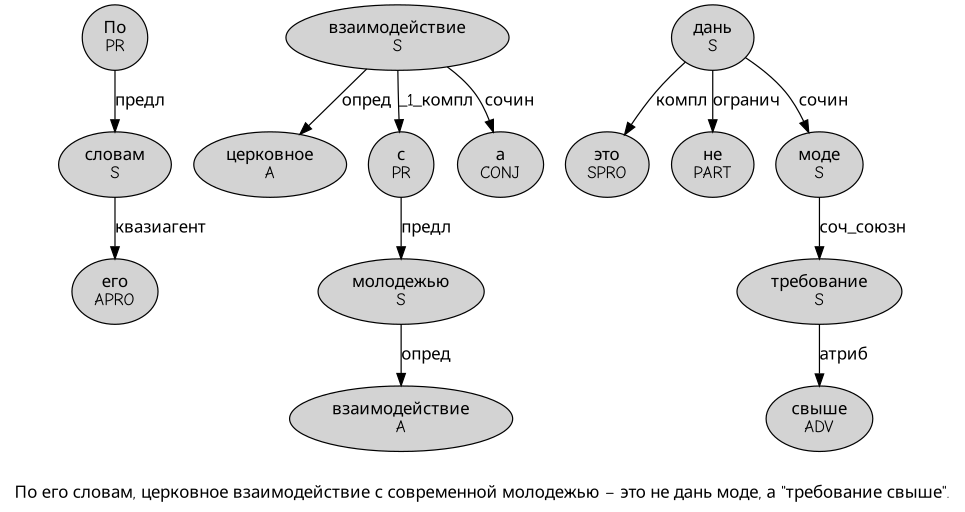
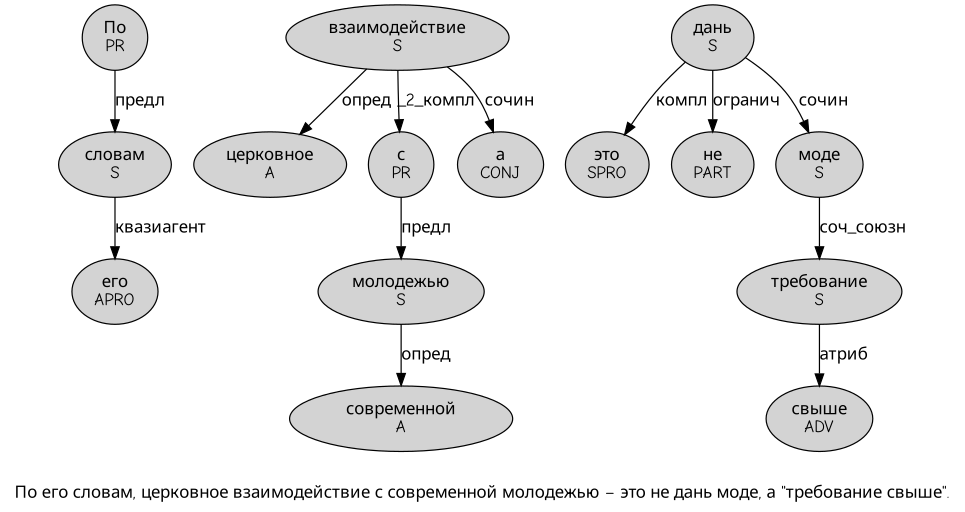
(436, 101) -> (436, 101)
(401, 419) -> (401, 419)
